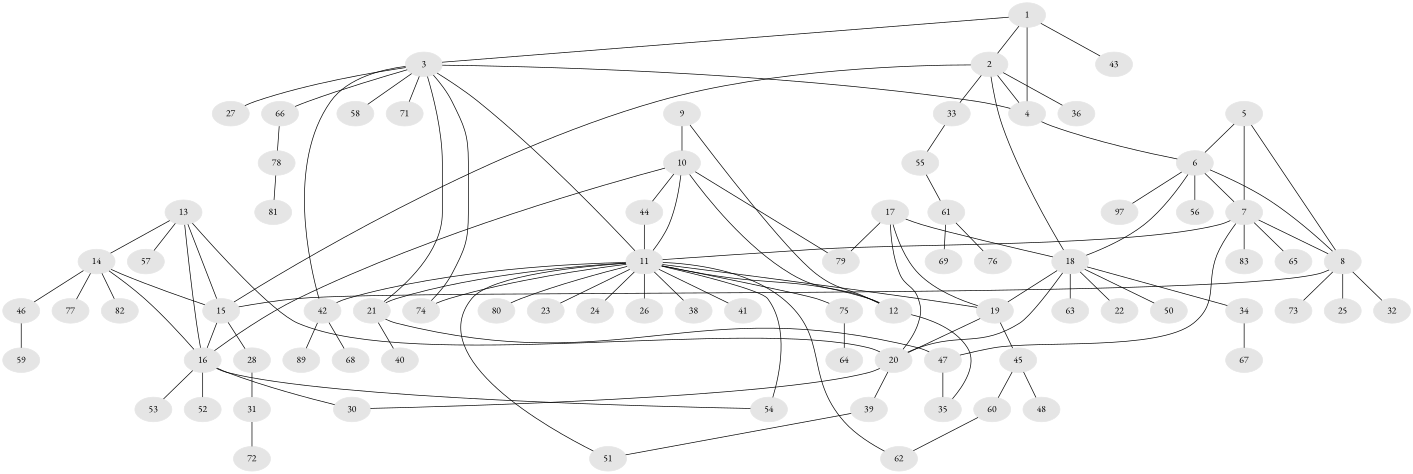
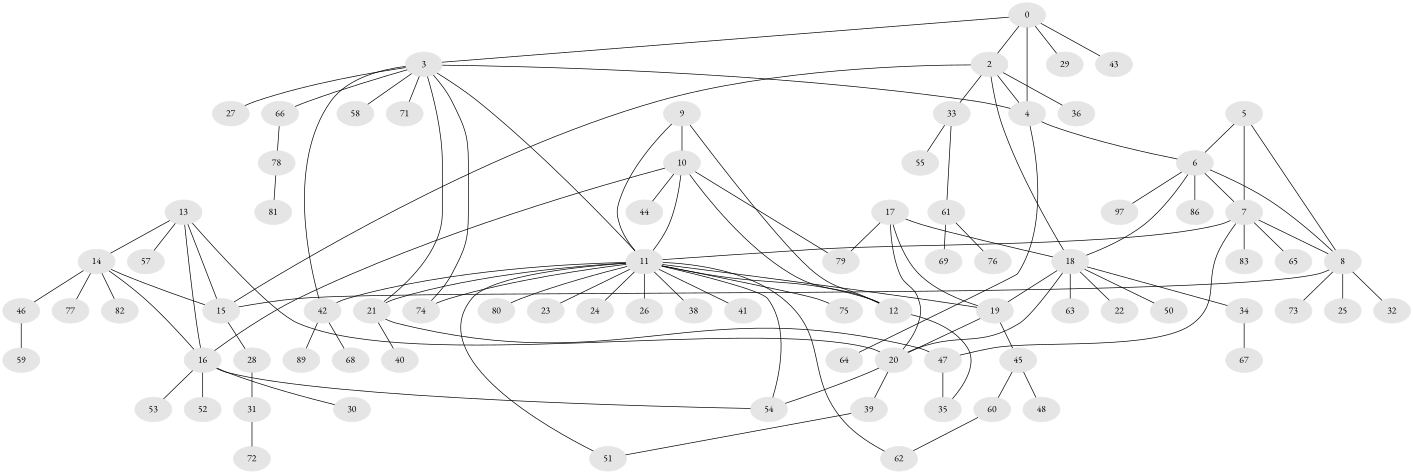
(1027, 15) -> (1027, 15)
none -> (1065, 64)
(933, 188) -> (949, 163)
(1195, 212) -> (1195, 212)
(644, 237) -> (625, 186)
(212, 335) -> none
(844, 338) -> (1007, 280)
(626, 398) -> (833, 387)
